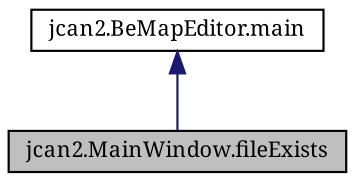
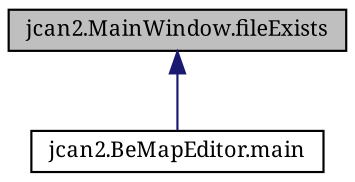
(177, 102) -> (177, 102)
